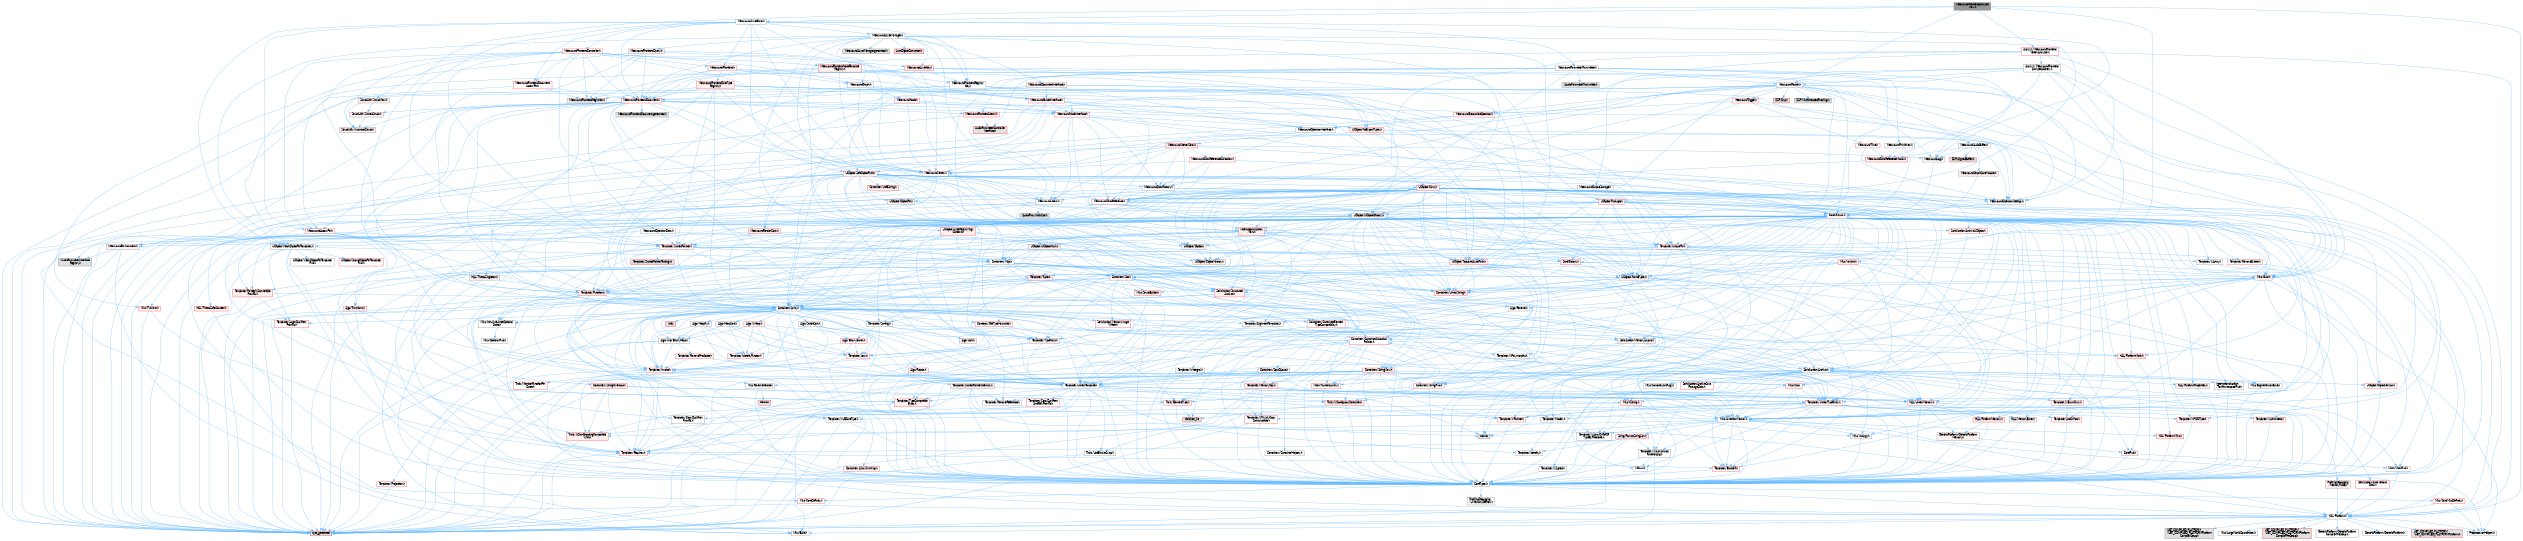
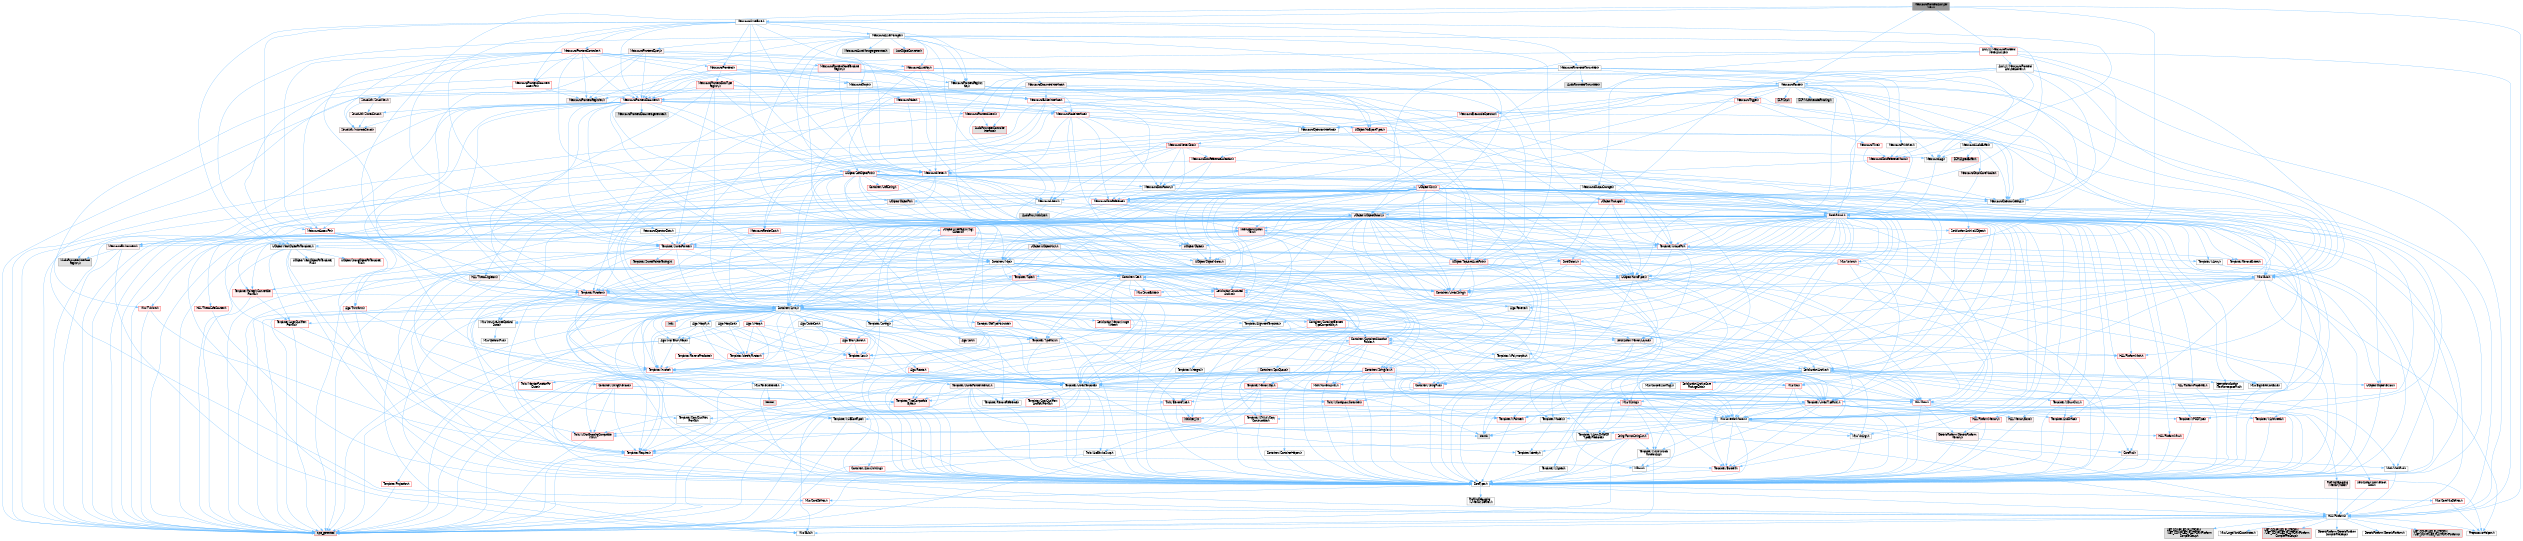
(1922, 403) -> (1922, 403)
